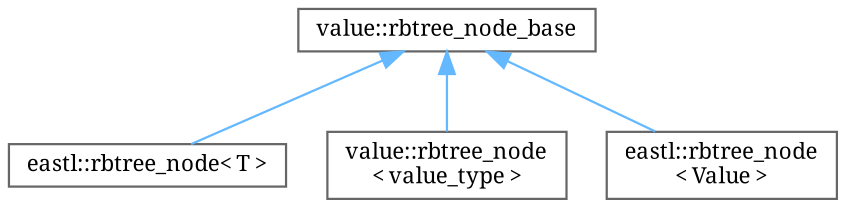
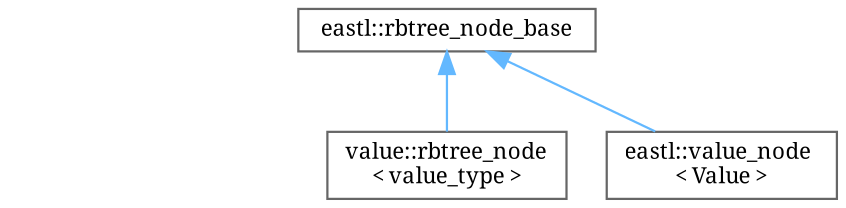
(447, 30) -> (447, 30)
(147, 165) -> none
(722, 165) -> (722, 165)
